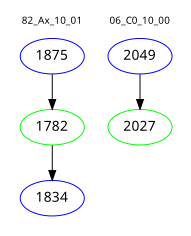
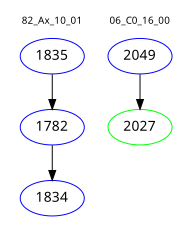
(140, 21) -> (140, 21)
(52, 56) -> (52, 56)
(52, 127) -> (52, 127)
